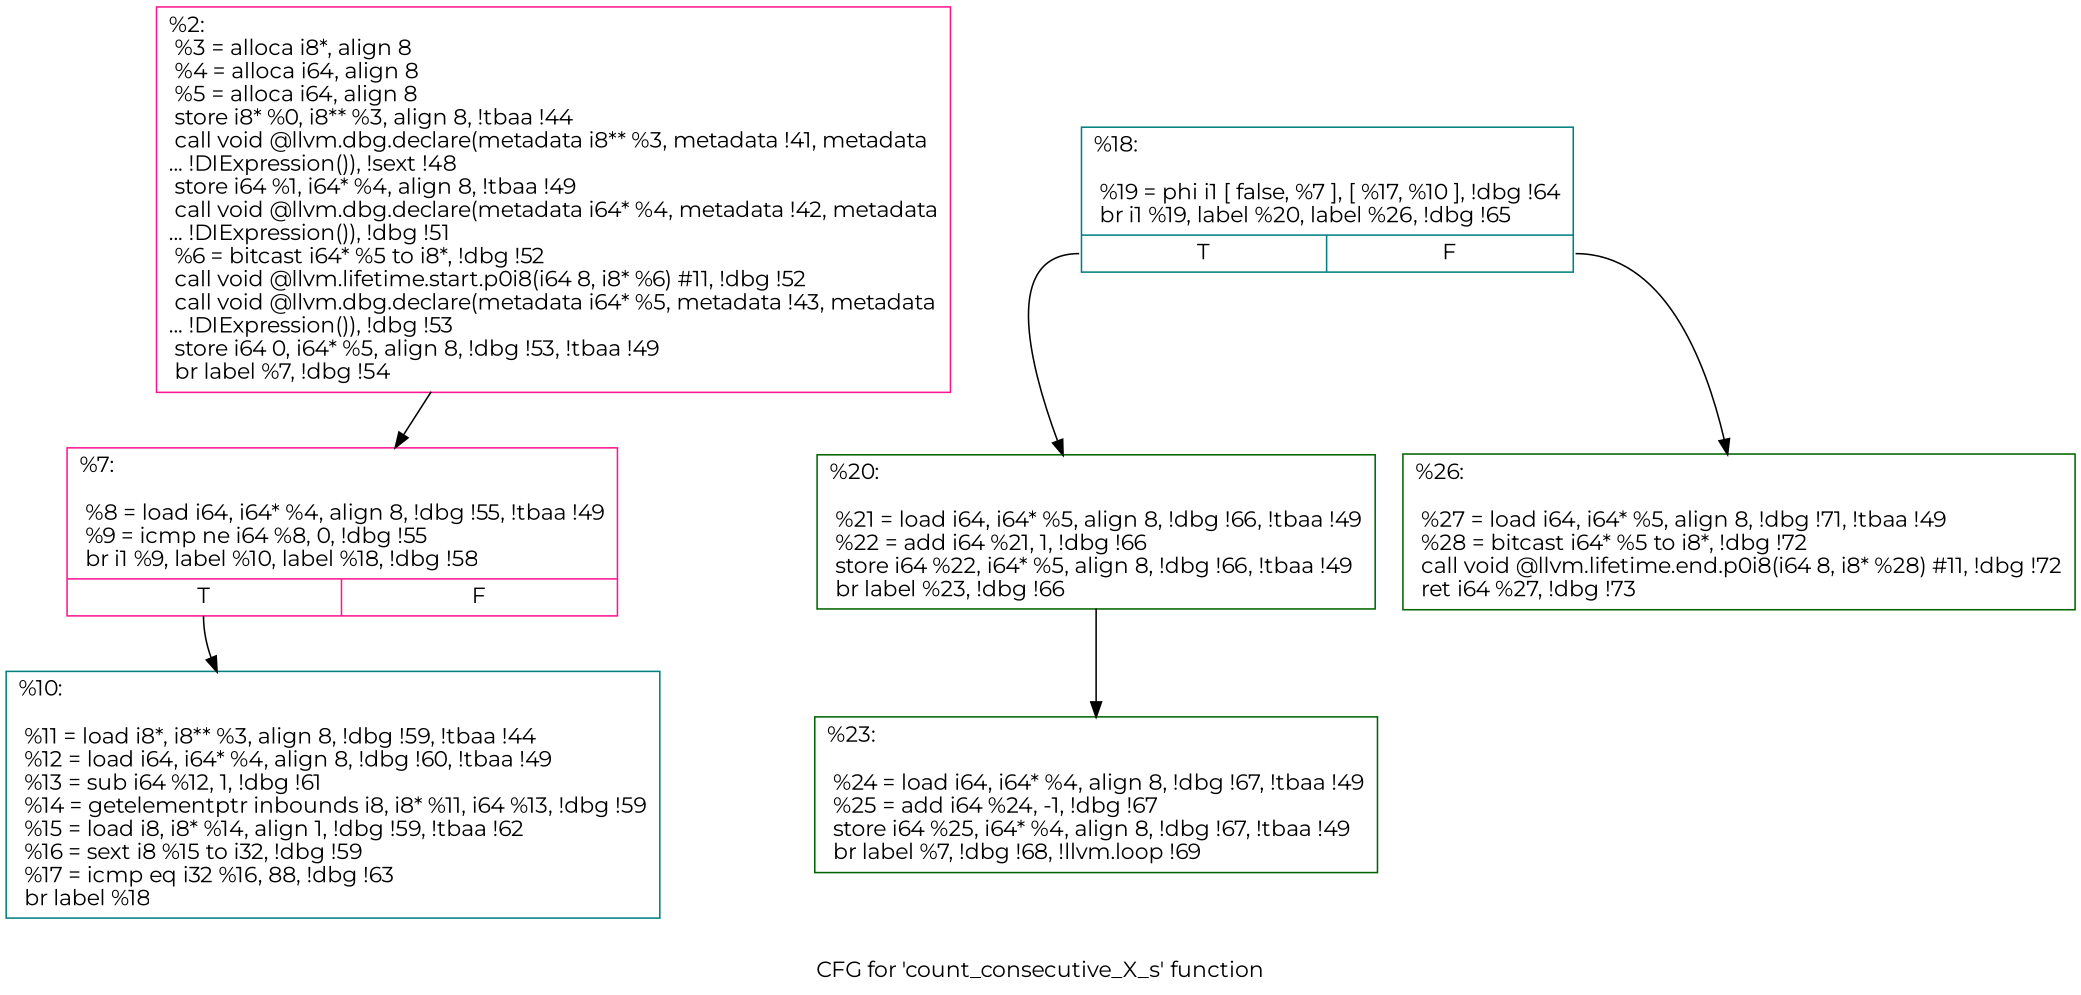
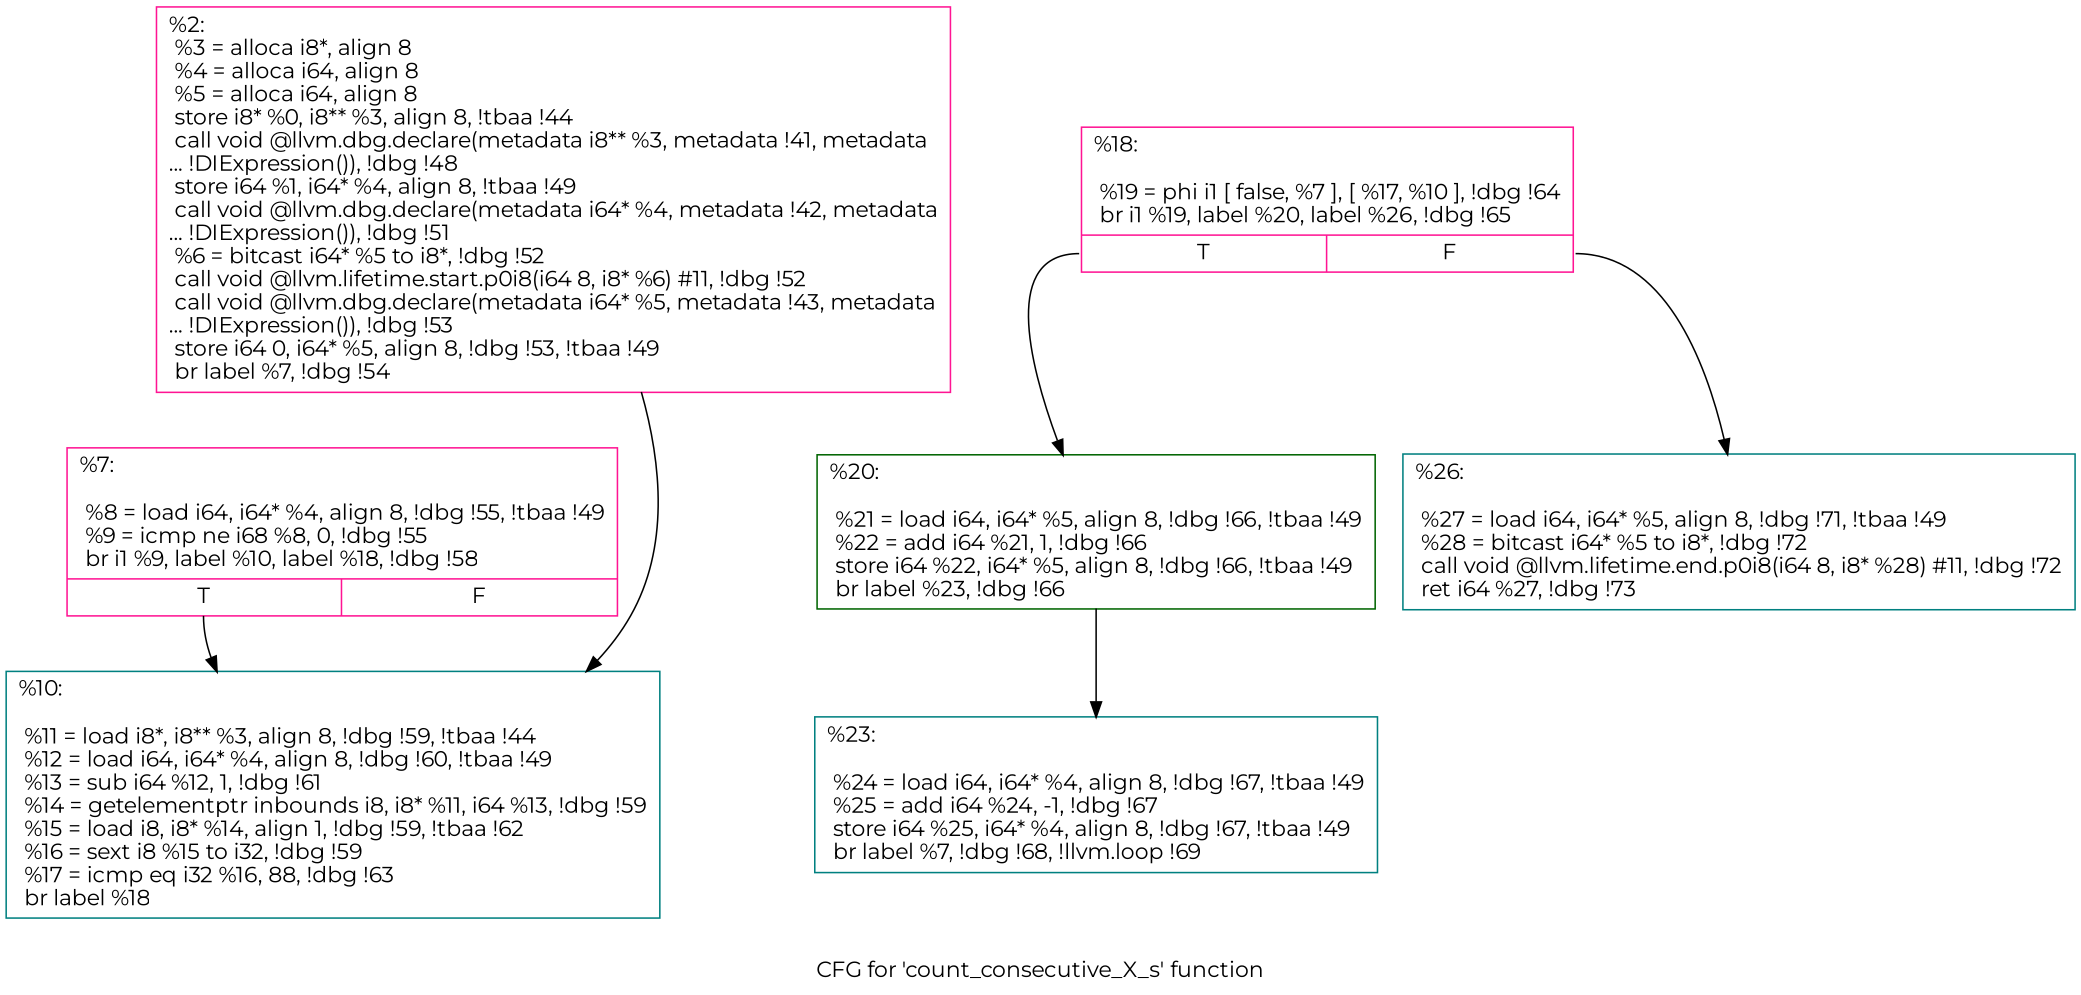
(313, 164) -> (314, 164)
(1327, 200) -> (1327, 200)
(417, 413) -> (656, 533)
(1739, 532) -> (1739, 532)
(254, 536) -> (254, 536)
(1096, 795) -> (1096, 795)
